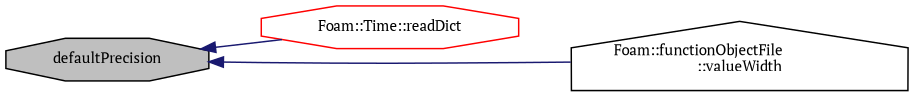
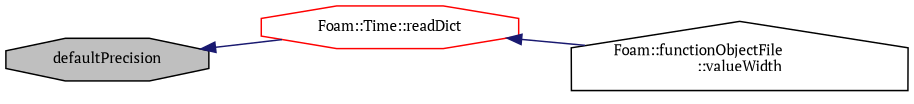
(397, 63) -> (553, 42)
